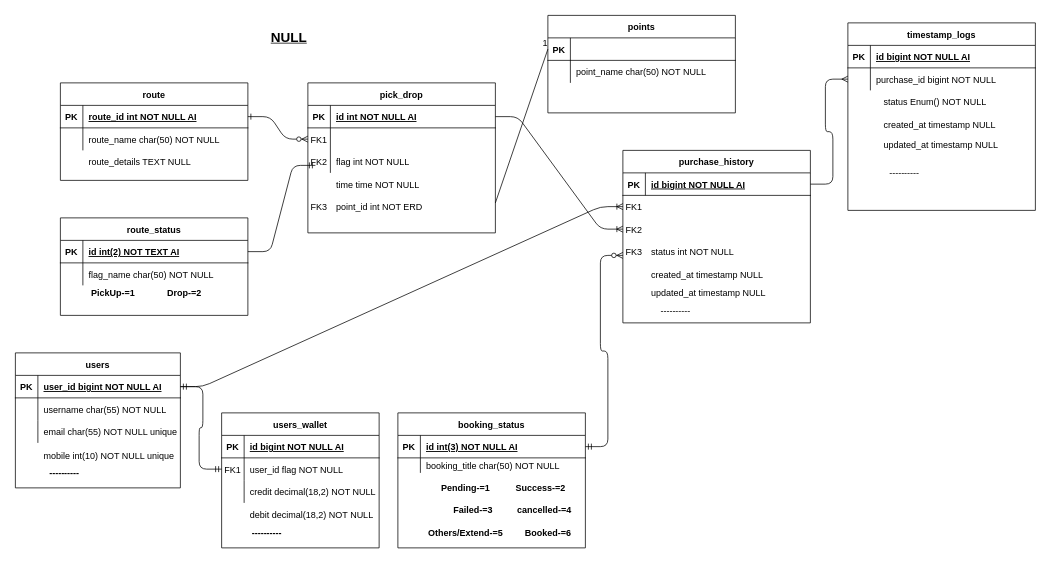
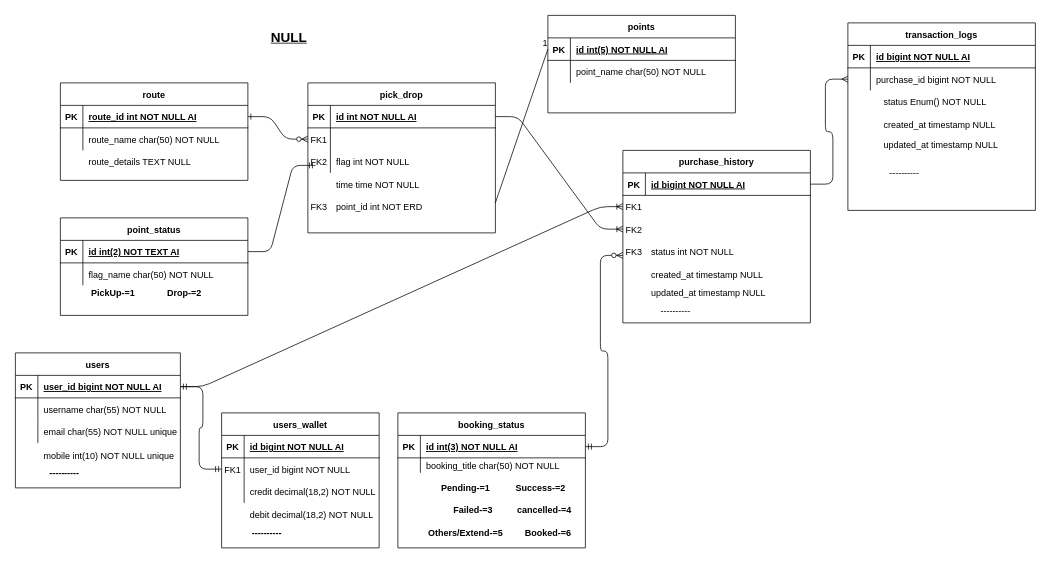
(941, 35) -> (941, 35)
none -> (653, 49)
(154, 230) -> (154, 230)
(297, 470) -> (301, 470)
